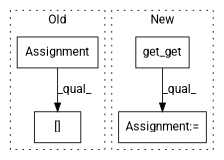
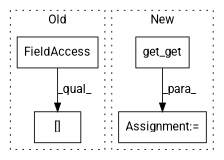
(58, 52) -> (58, 52)
(180, 90) -> (180, 90)
